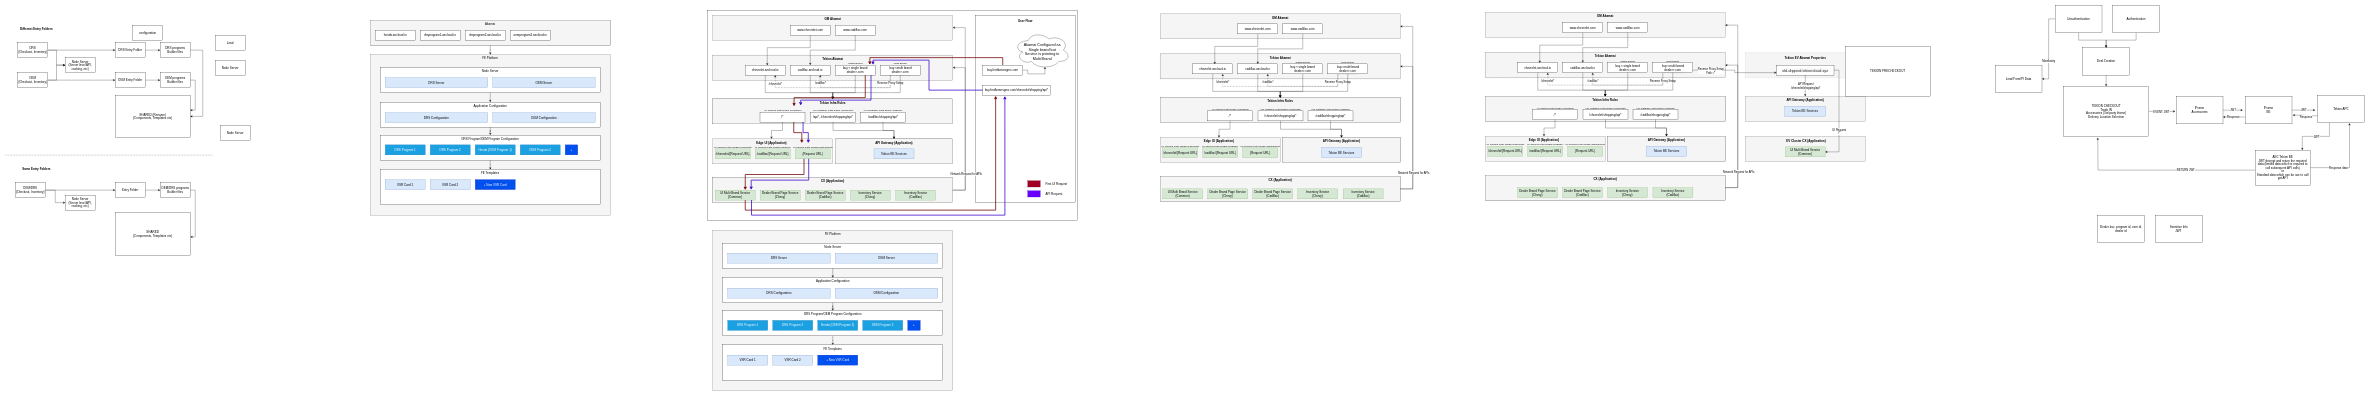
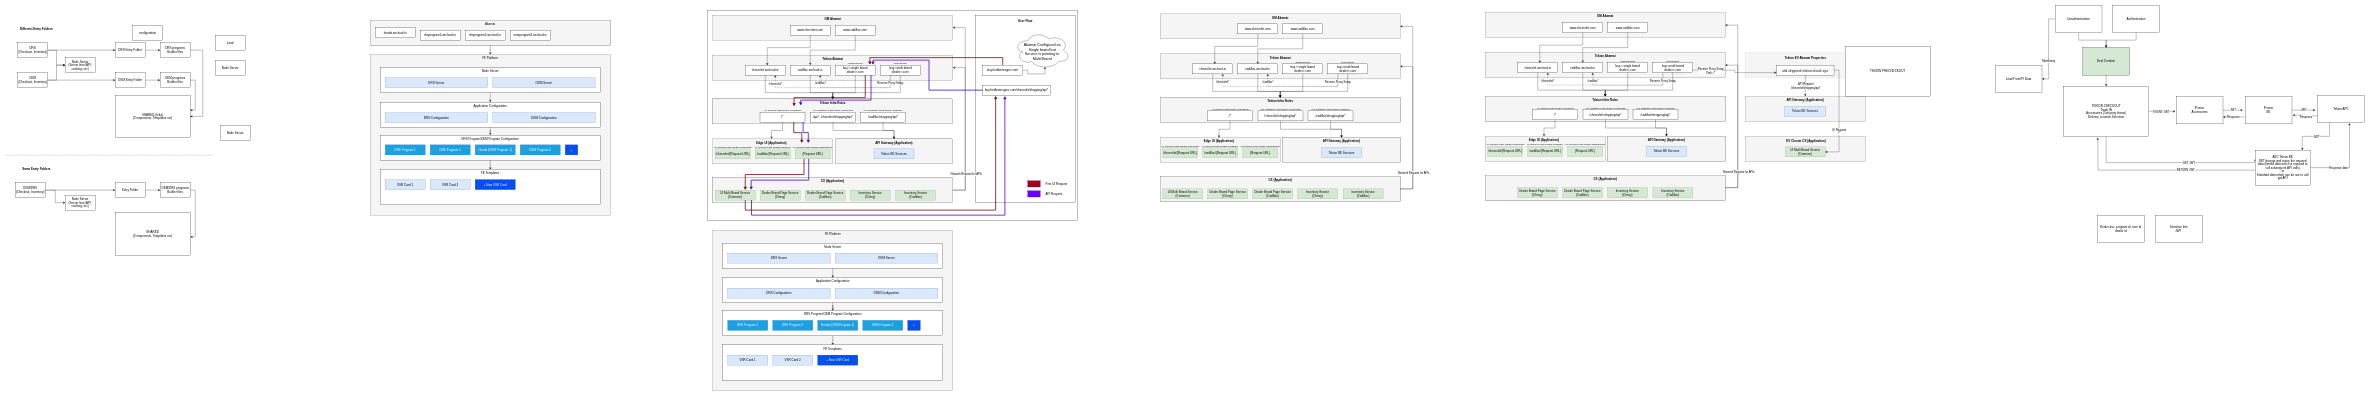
(395, 35) -> (395, 33)
(2106, 61) -> (2106, 61)
(153, 116) -> (153, 116)
none -> (2188, 163)
